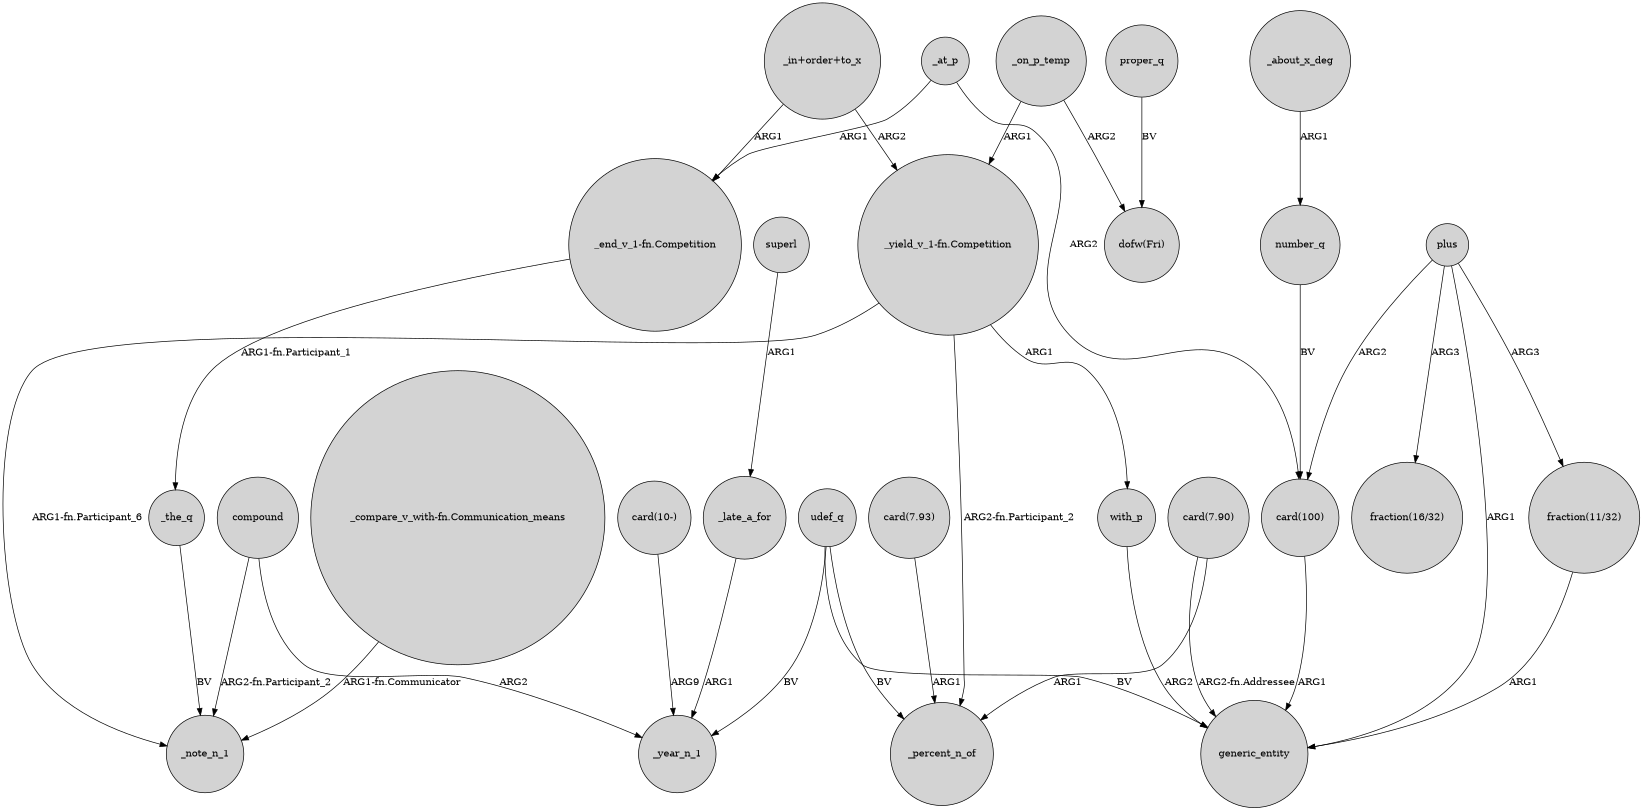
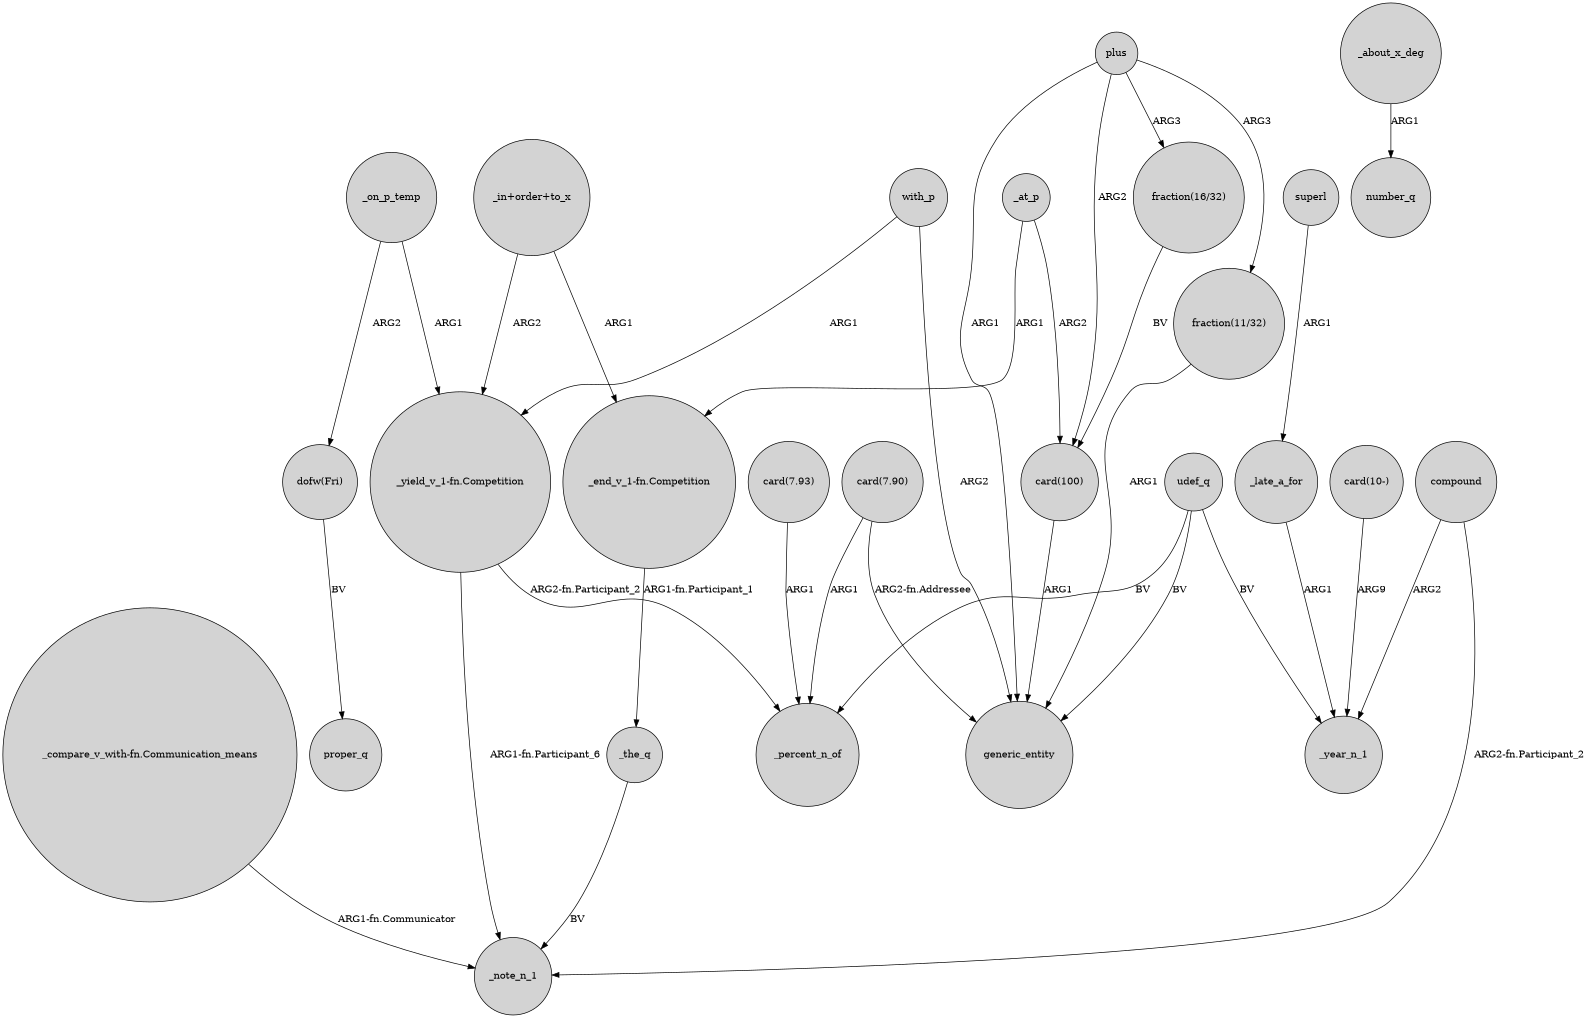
(1142, 149) -> (333, 615)
(1090, 373) -> (723, 338)
(1300, 378) -> (1125, 345)
